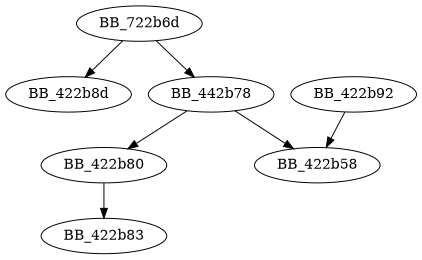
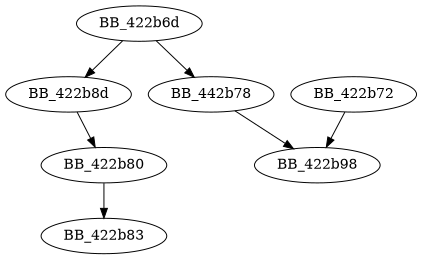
(139, 24) -> (139, 24)
(354, 94) -> (354, 94)
(162, 127) -> (84, 125)
(317, 165) -> (317, 165)
